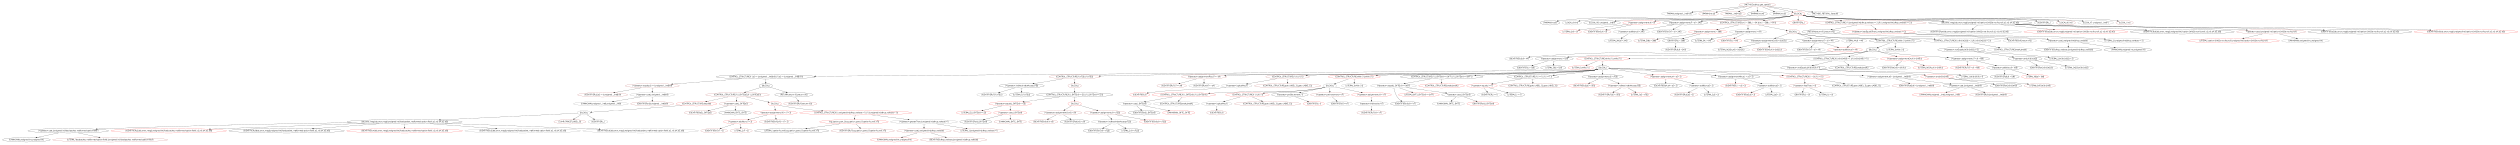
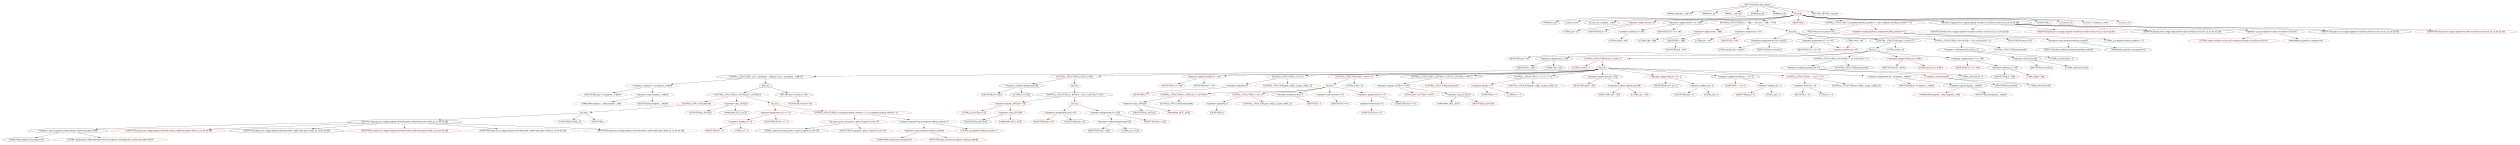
(1396, 95) -> (1388, 99)
